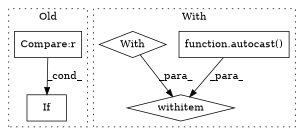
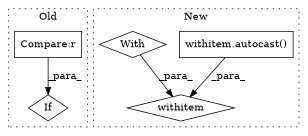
(194, 17) -> (196, 17)
(234, 44) -> (236, 44)
(65, 76) -> (65, 76)
(47, 108) -> (48, 108)
